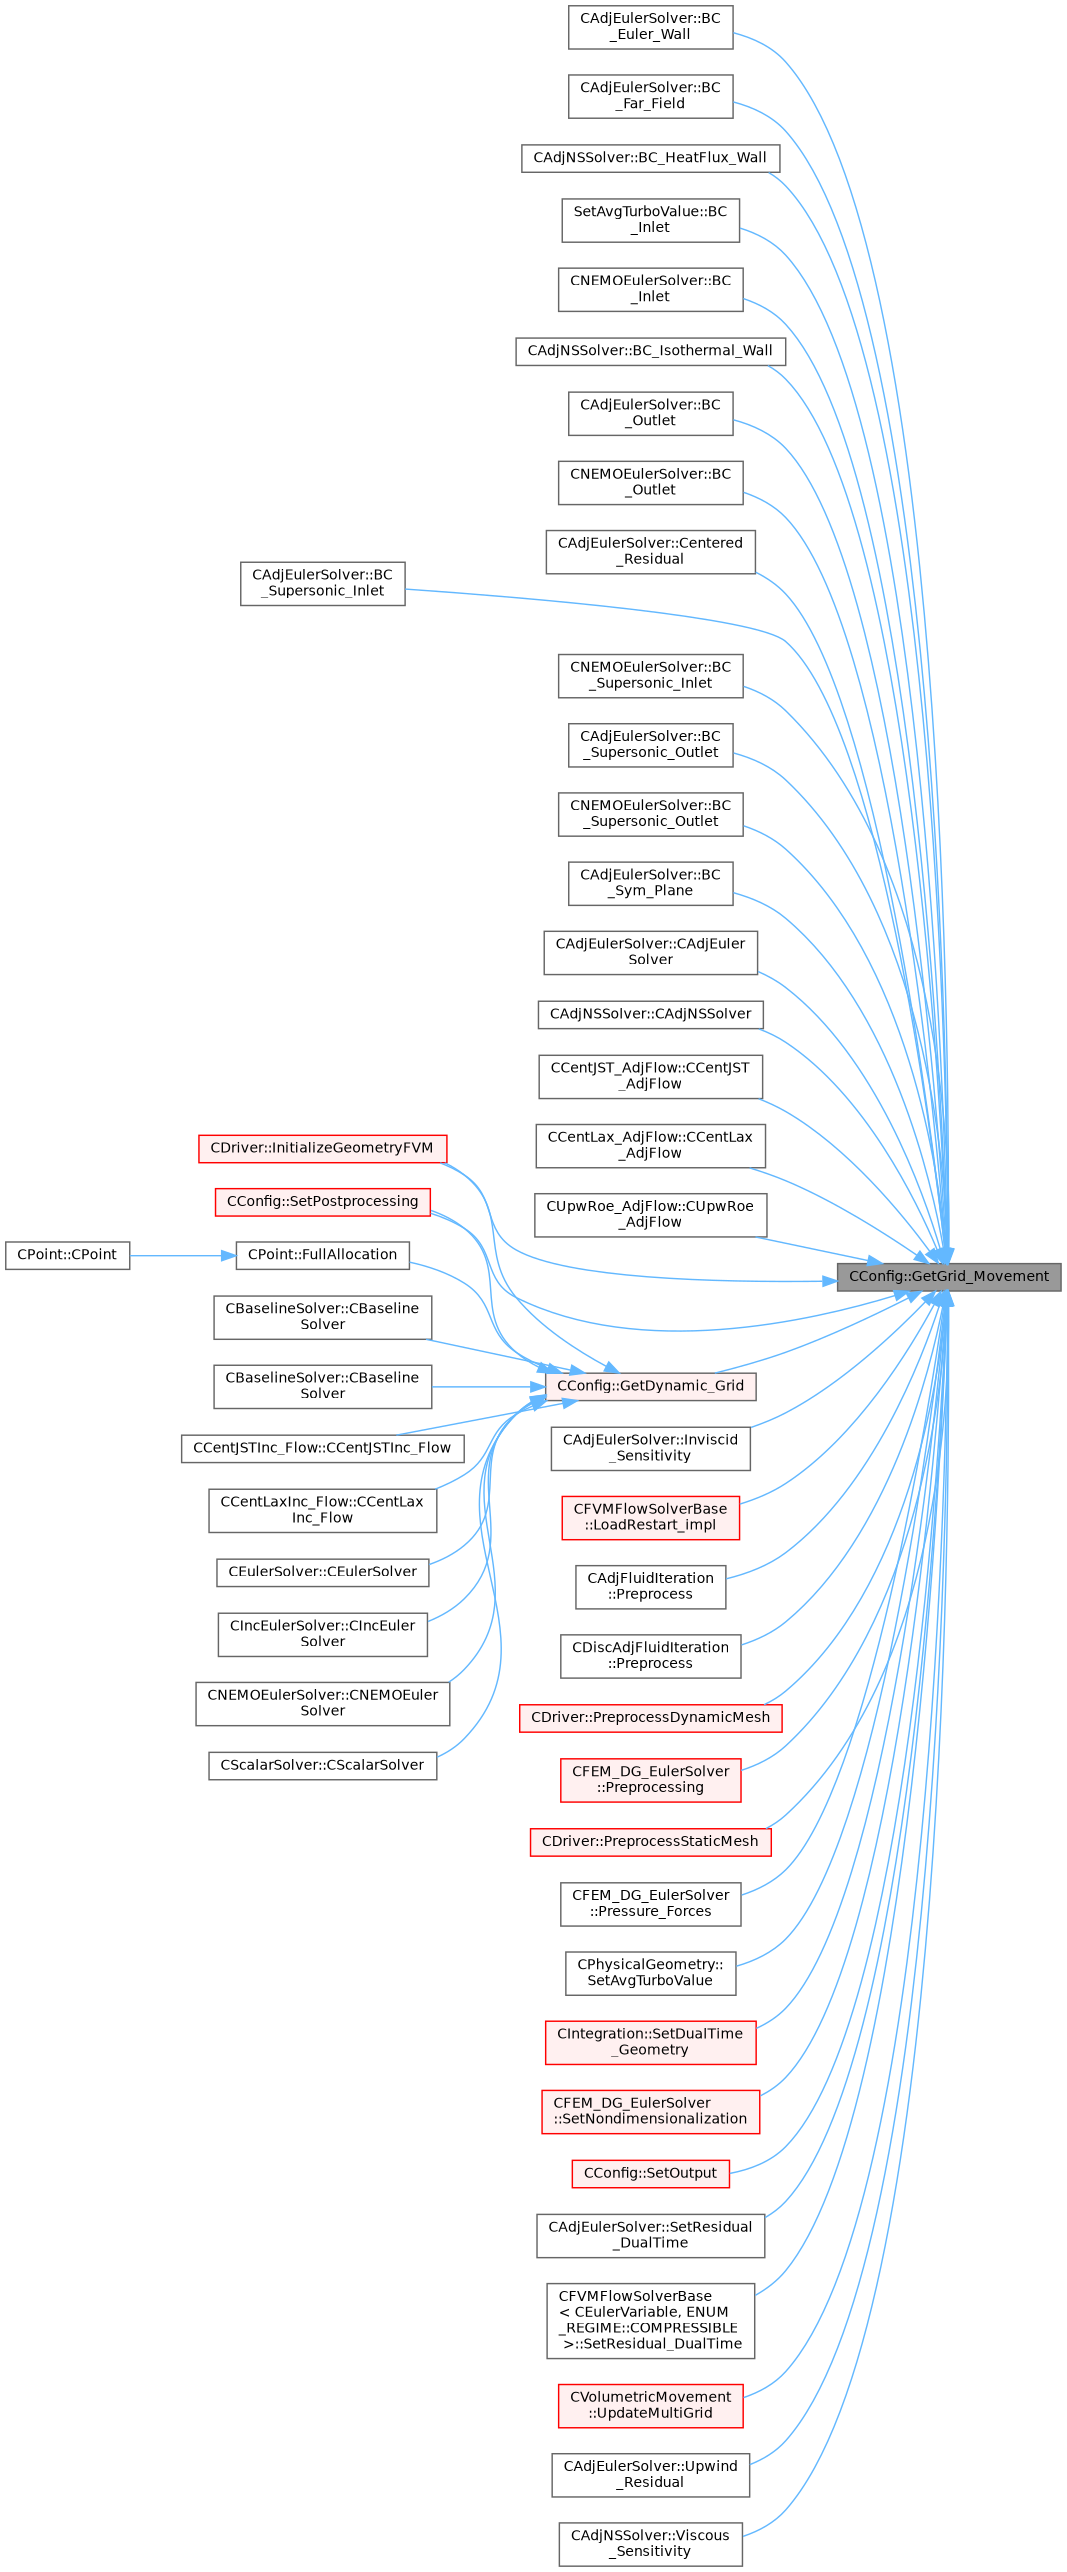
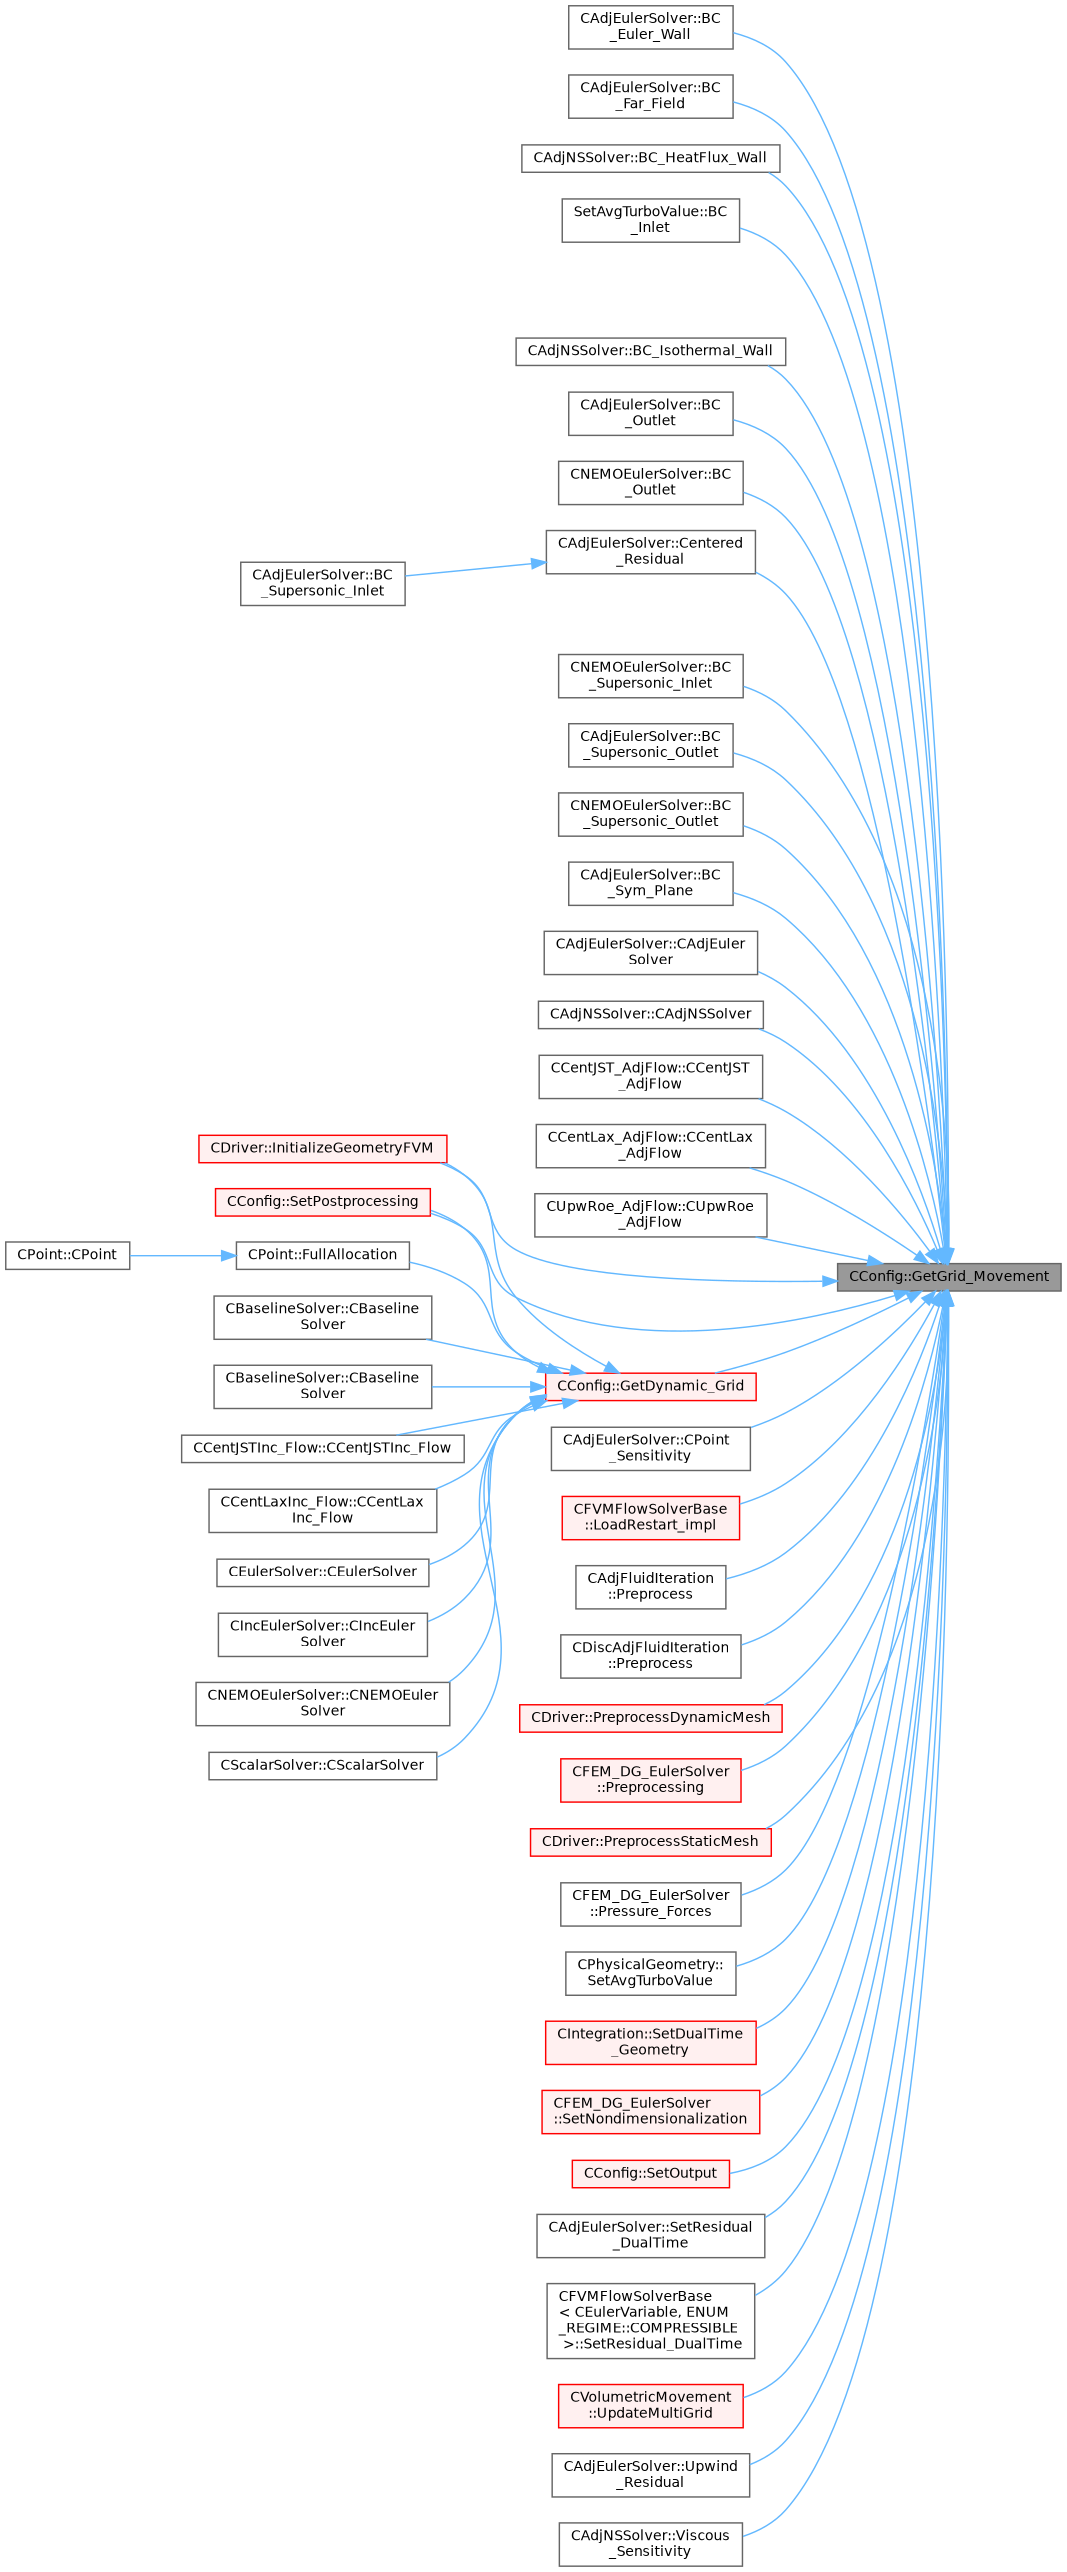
(651, 290) -> none
(846, 749) -> (468, 570)
(651, 1387) -> (651, 1387)
(651, 1449) -> (651, 1449)
